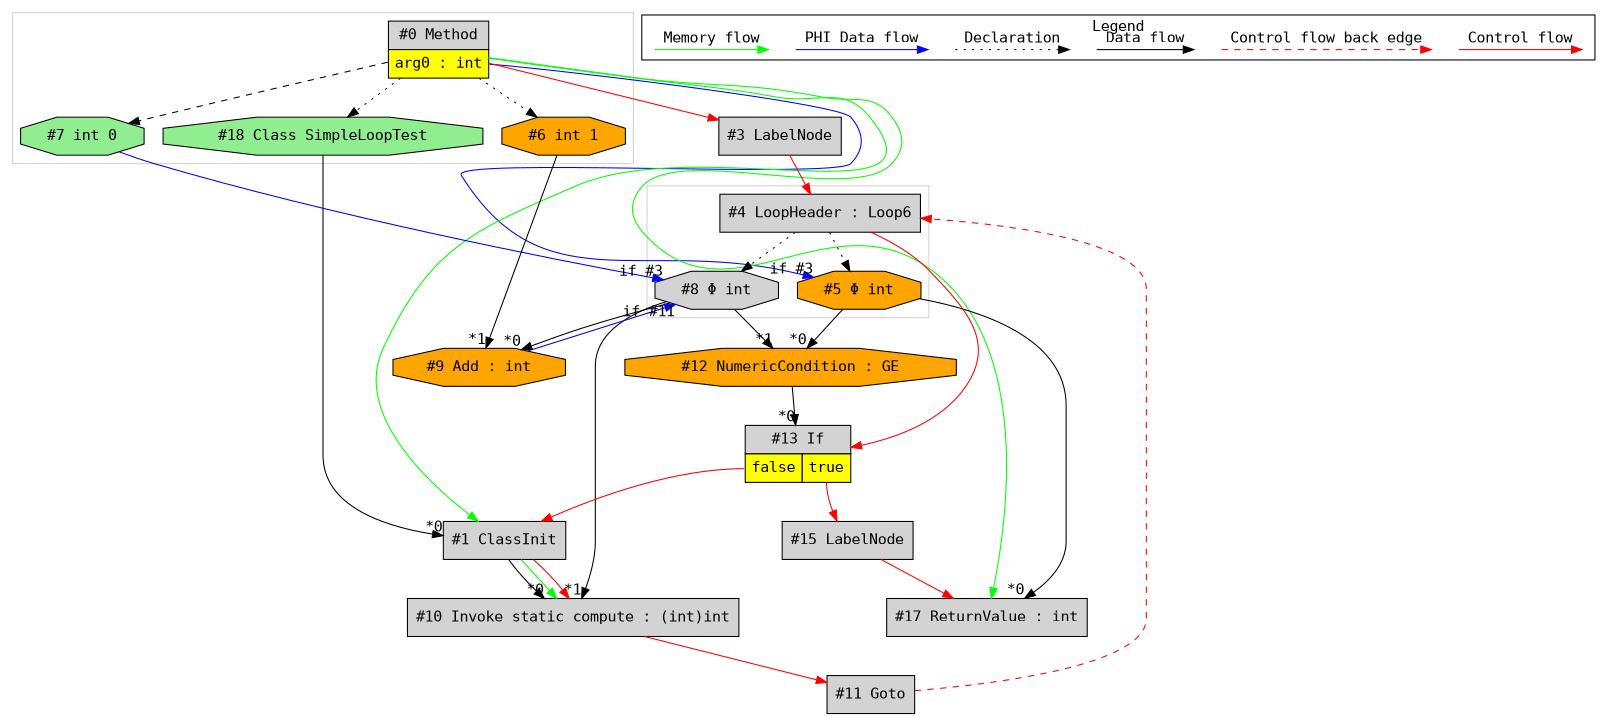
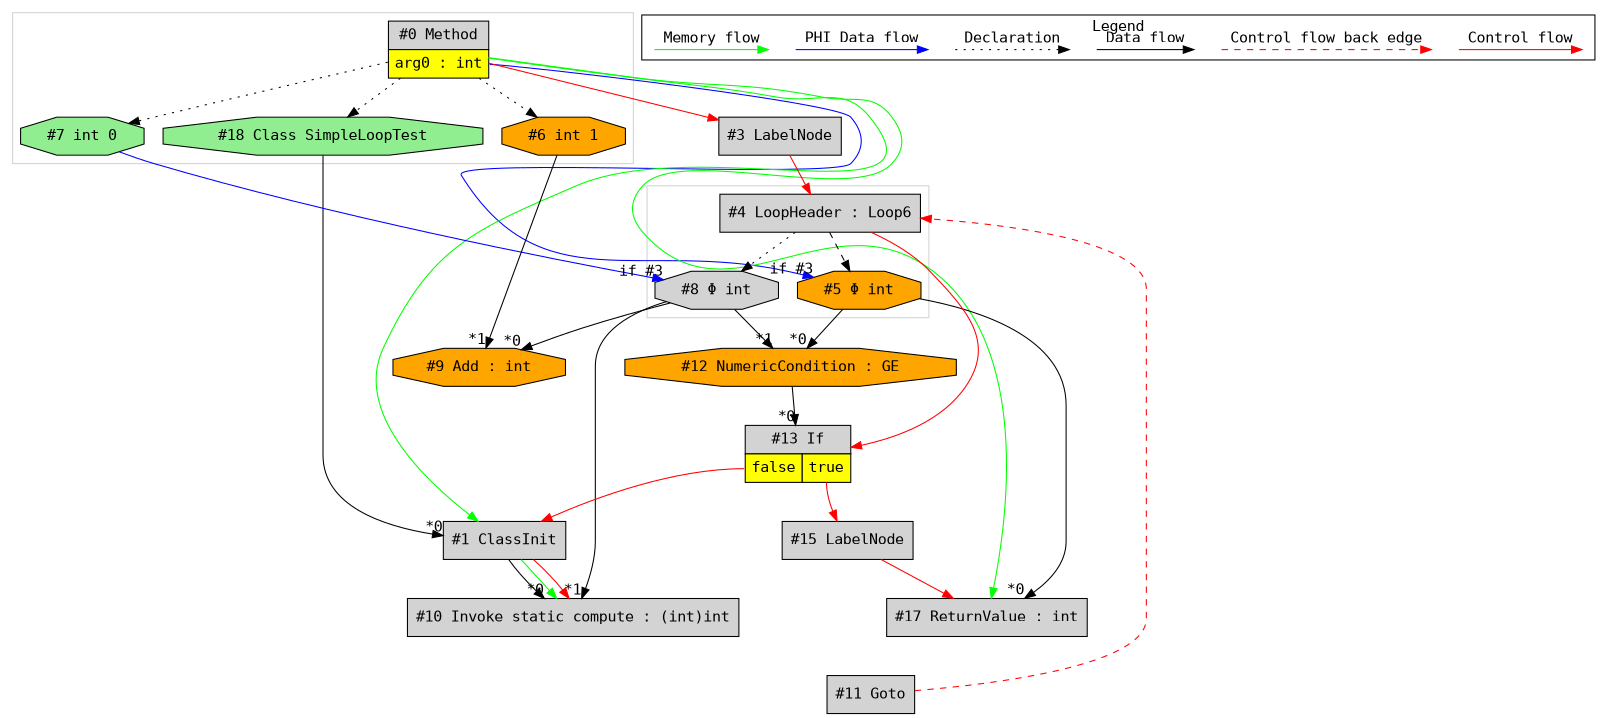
(263, 91) -> (263, 91)
(834, 241) -> (834, 241)
(596, 329) -> none
(731, 658) -> none
